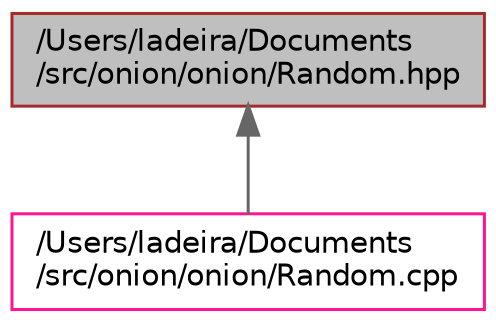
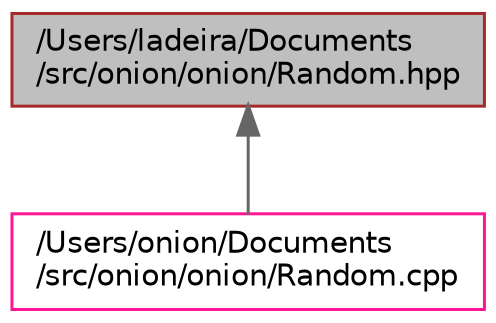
(248, 262) -> (248, 262)
